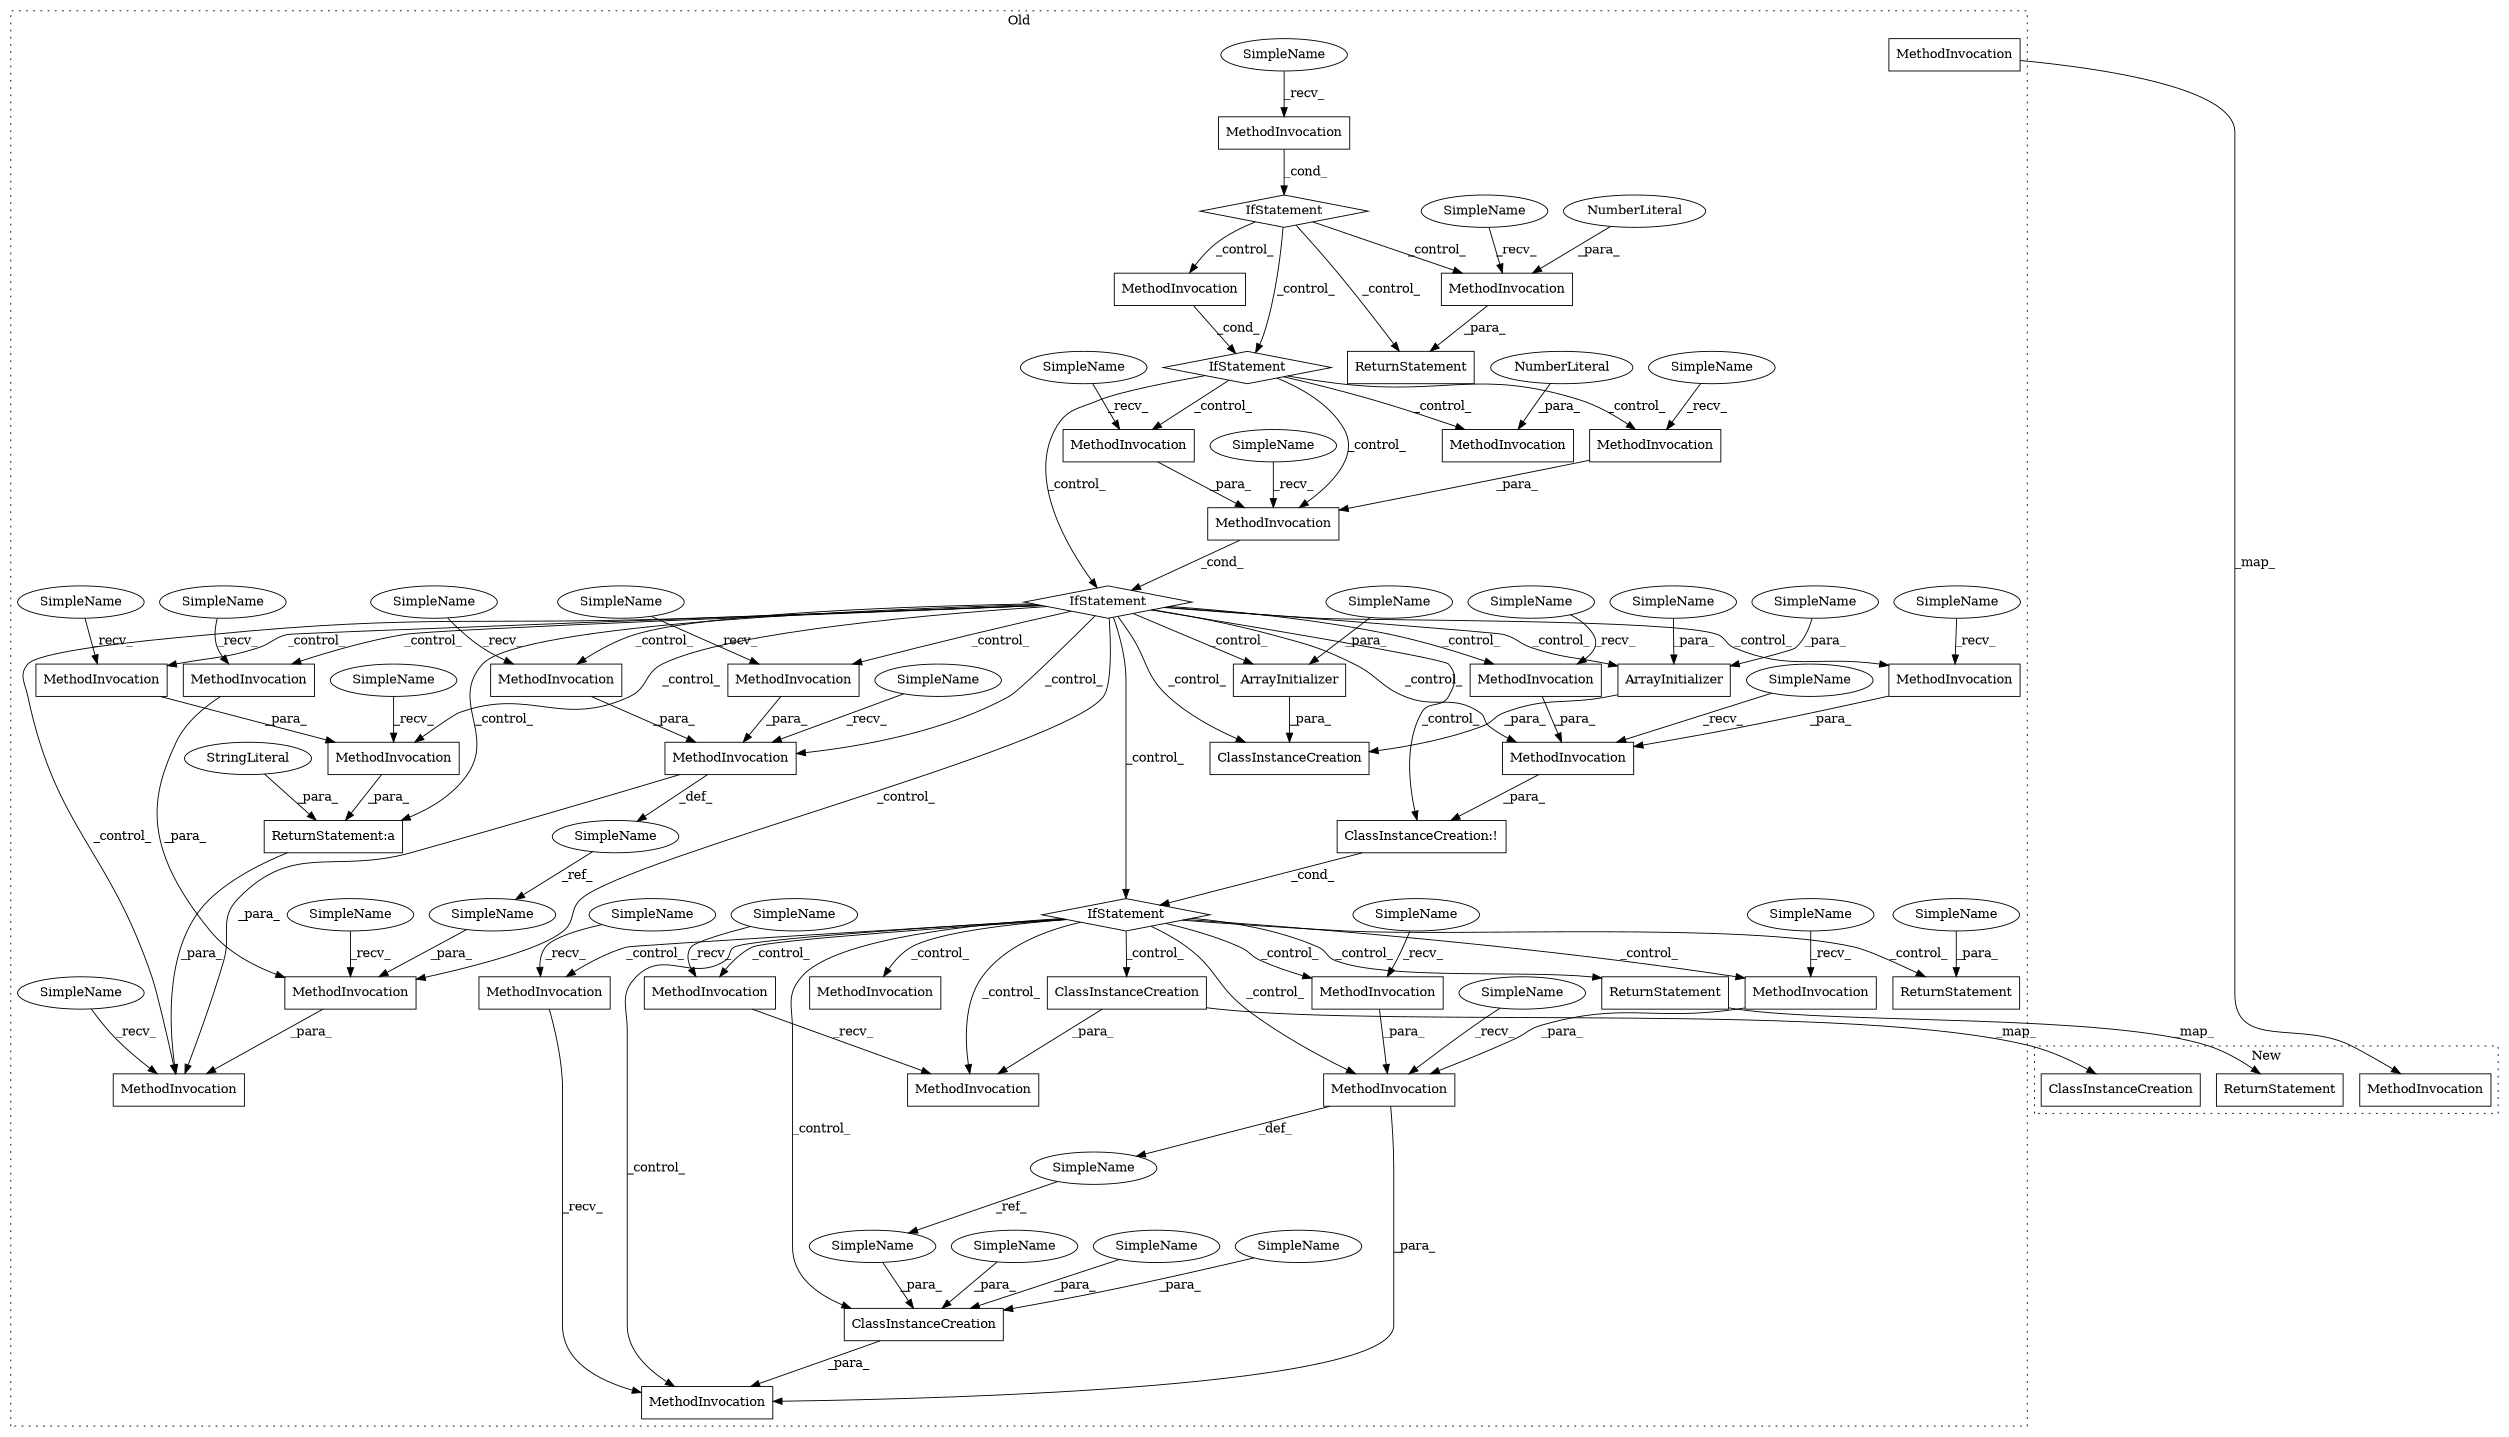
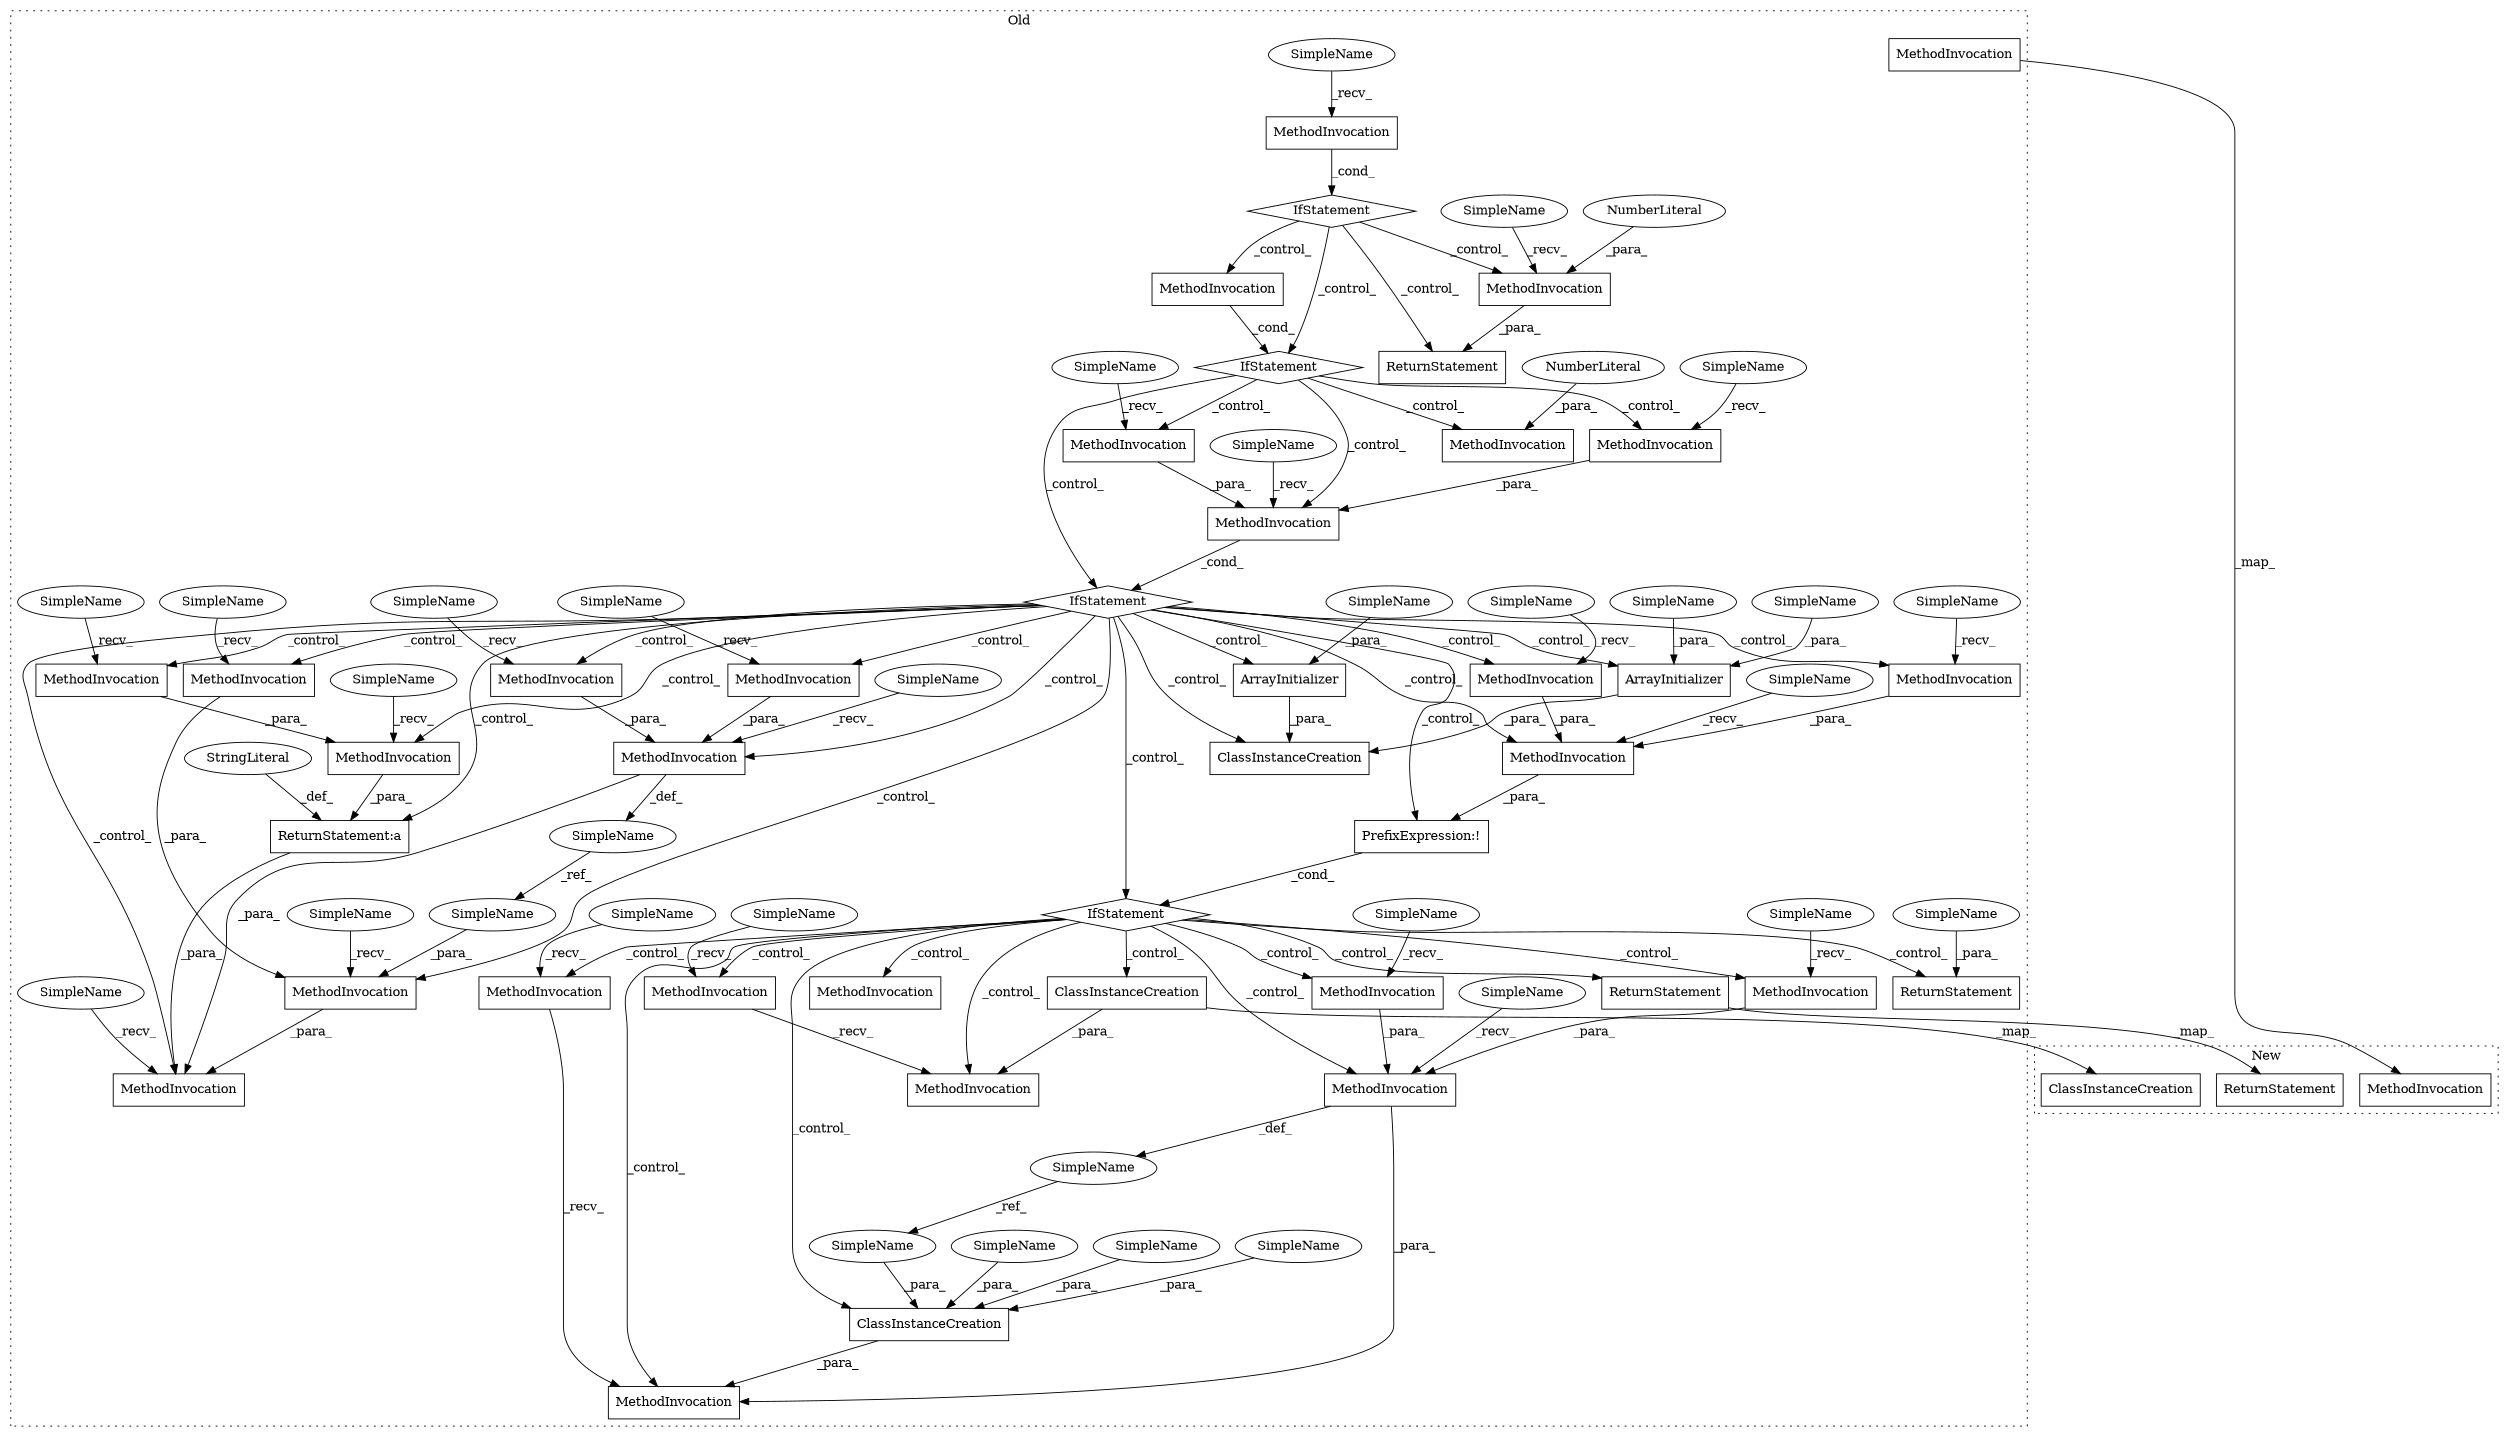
(317, 798) -> (317, 798)
(1422, 837) -> (1422, 837)
